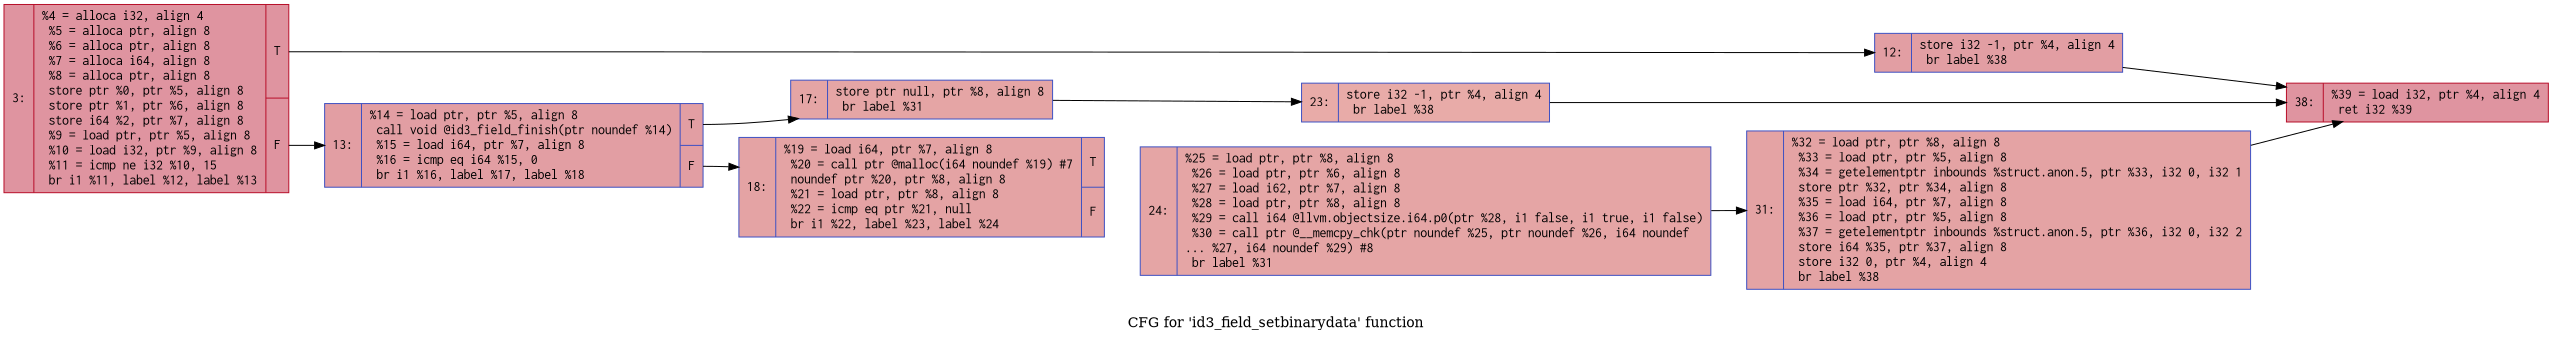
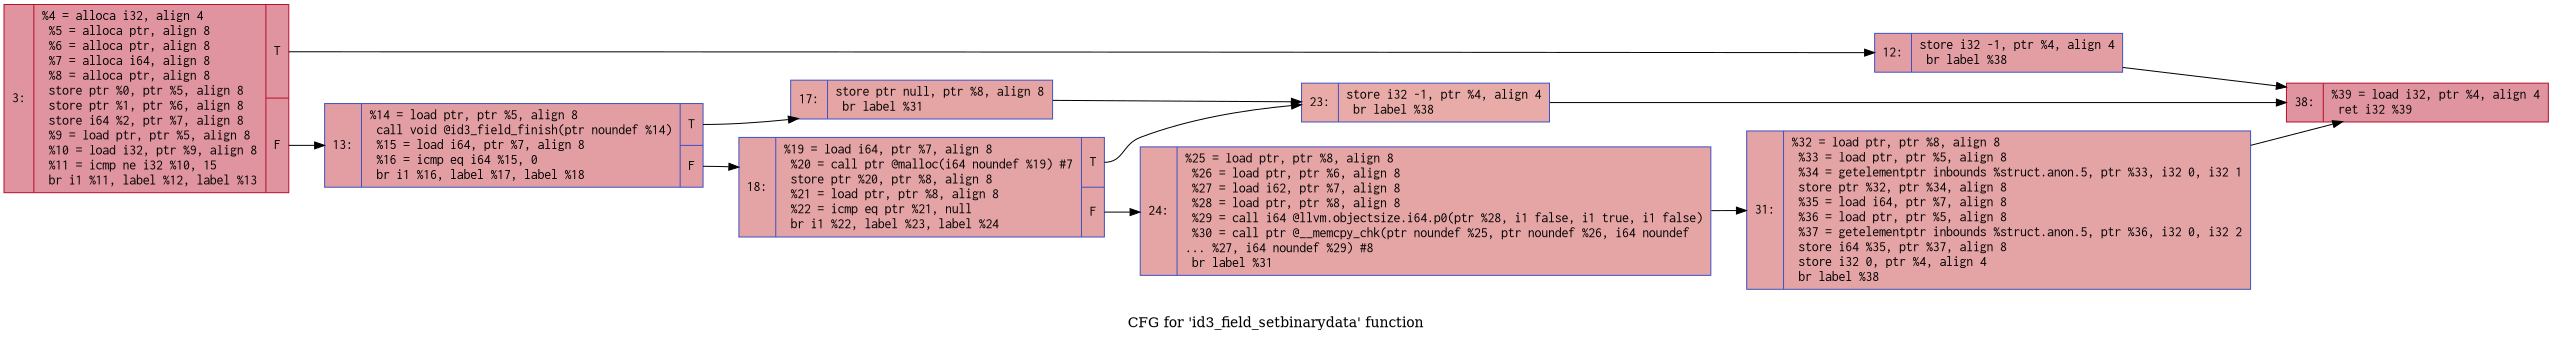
none -> (1193, 121)
(895, 179) -> (888, 179)
none -> (1117, 212)
